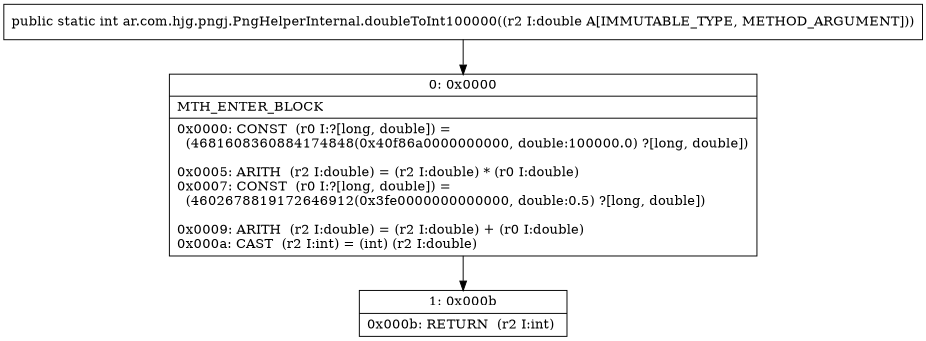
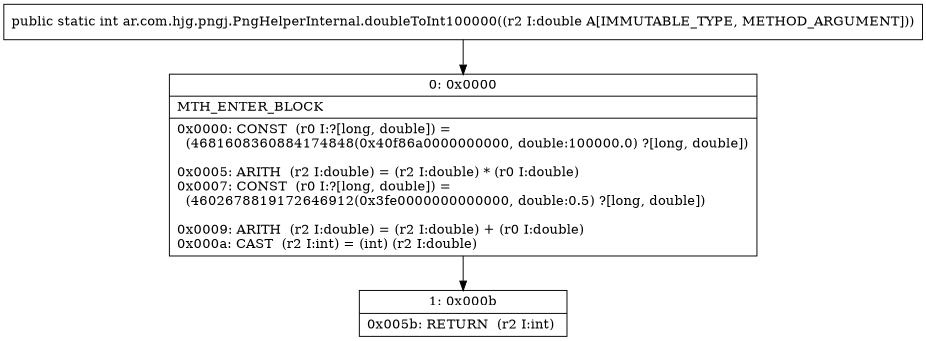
(463, 324) -> (463, 324)
